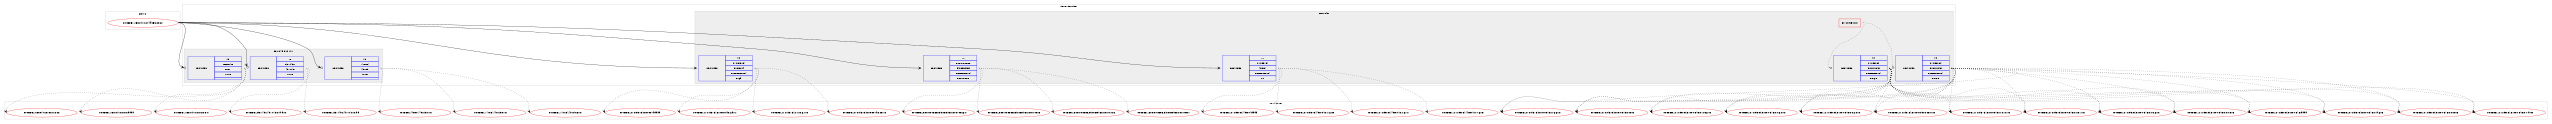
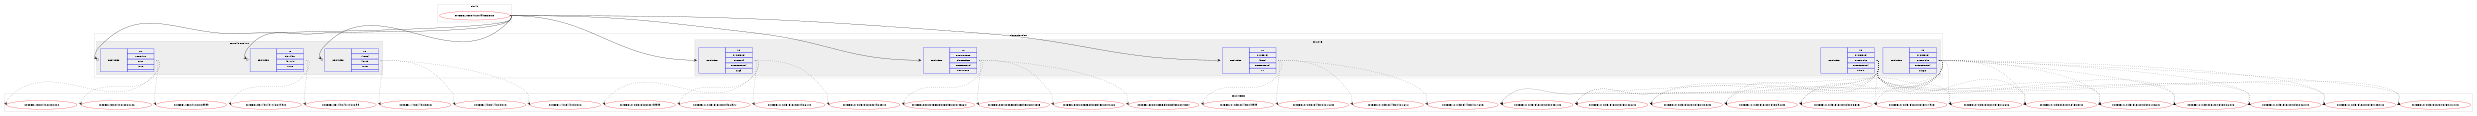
(1850, 23) -> none
(790, 113) -> (790, 105)
(2286, 113) -> none
